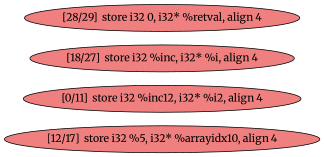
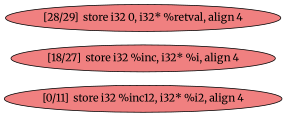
(162, 139) -> none
